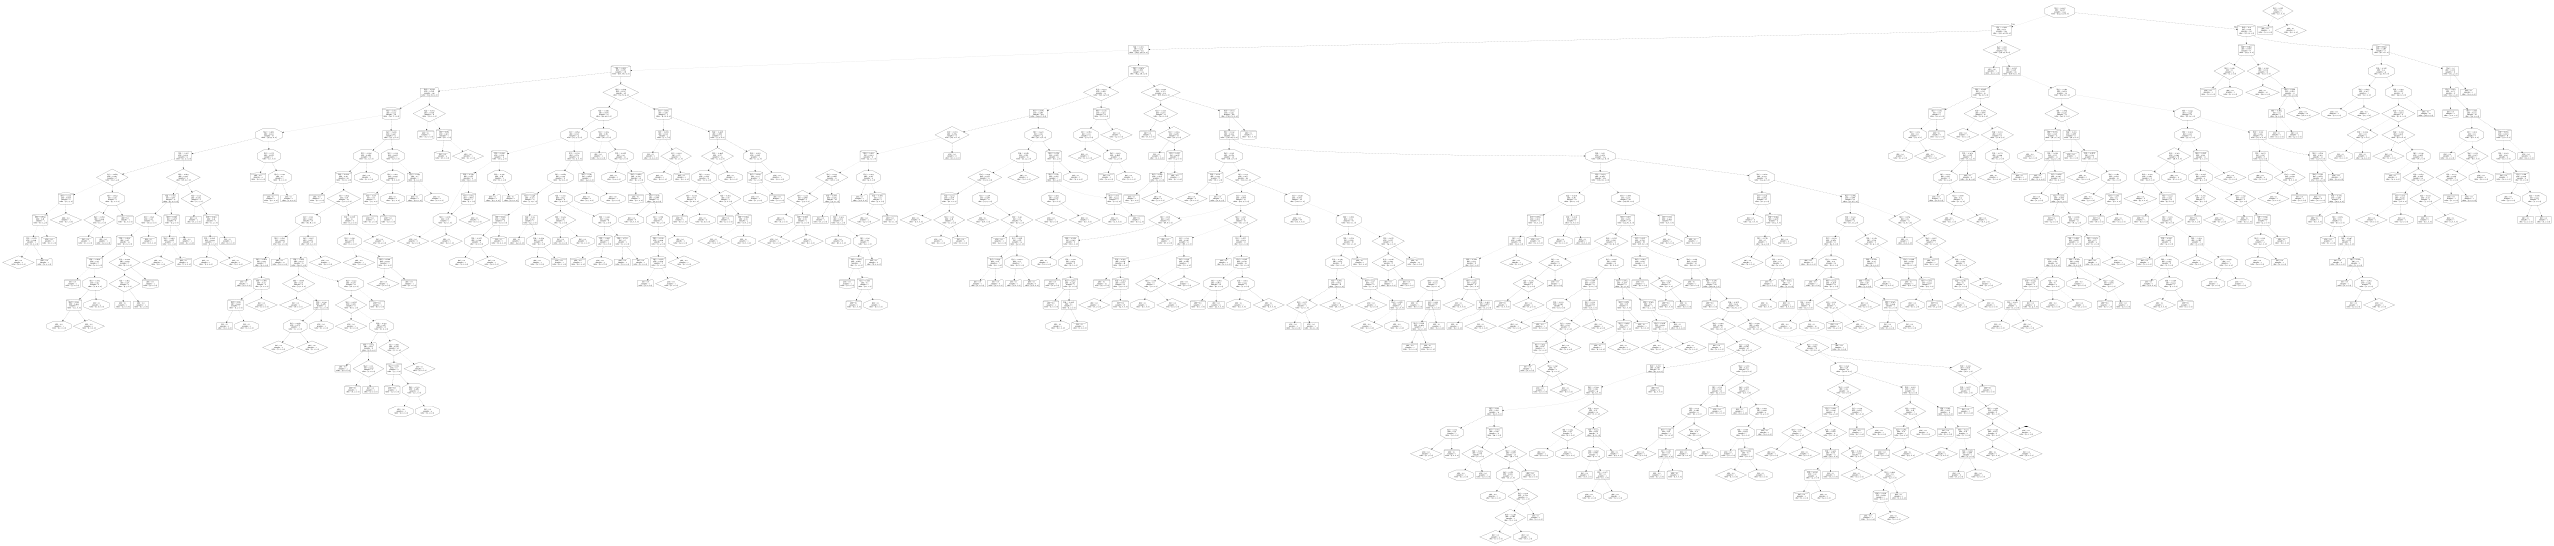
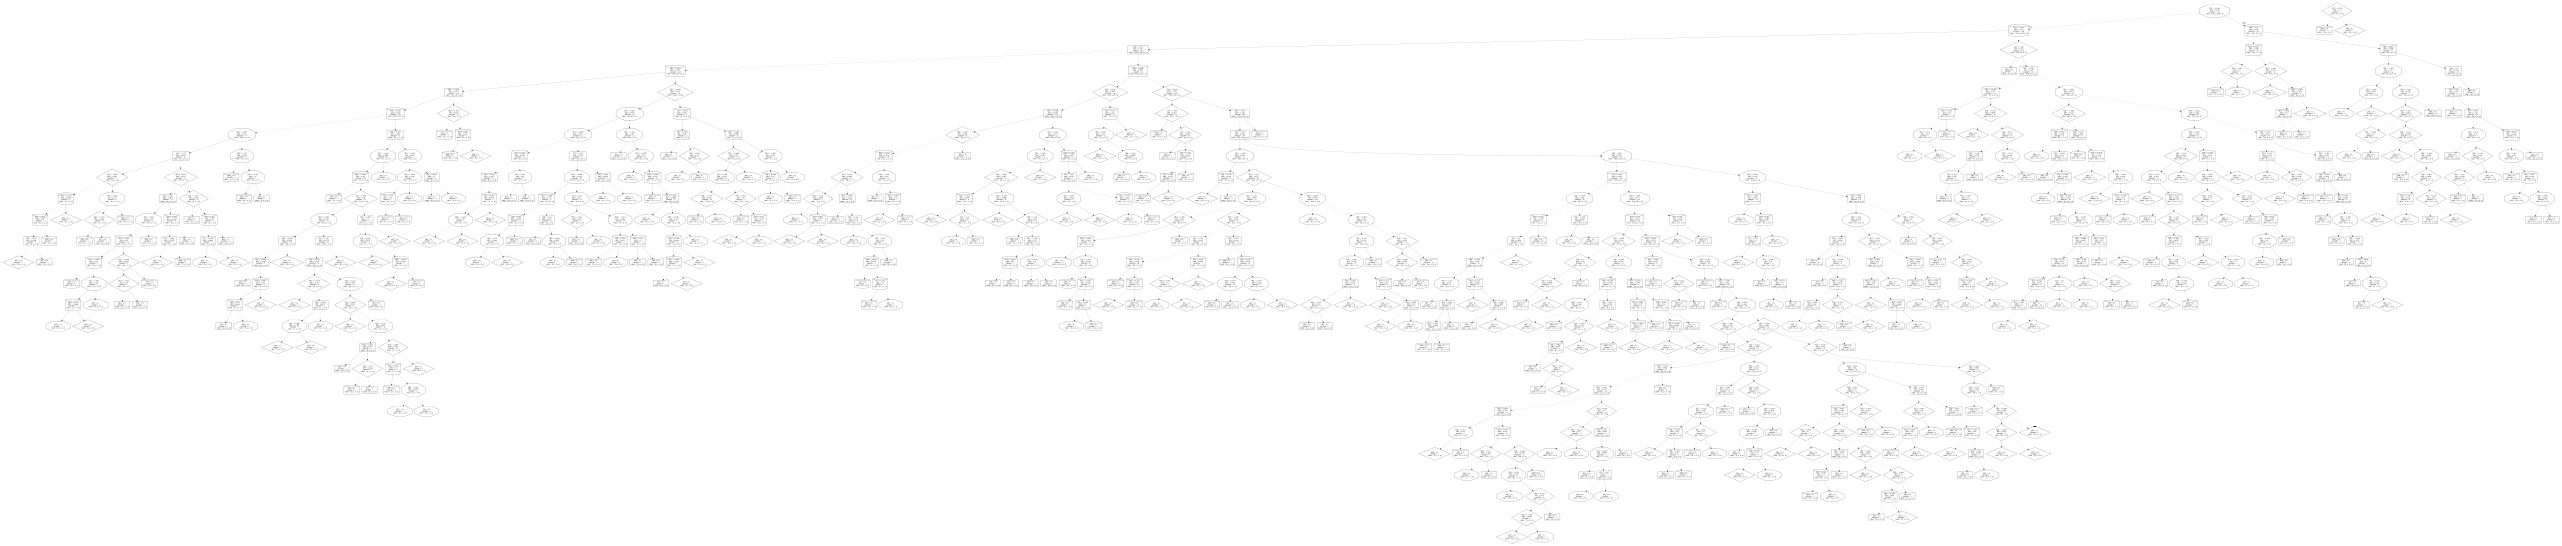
(280, 262) -> (287, 262)
